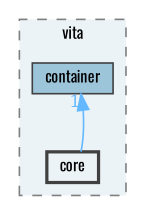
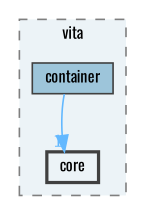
(83, 131) -> (62, 115)
